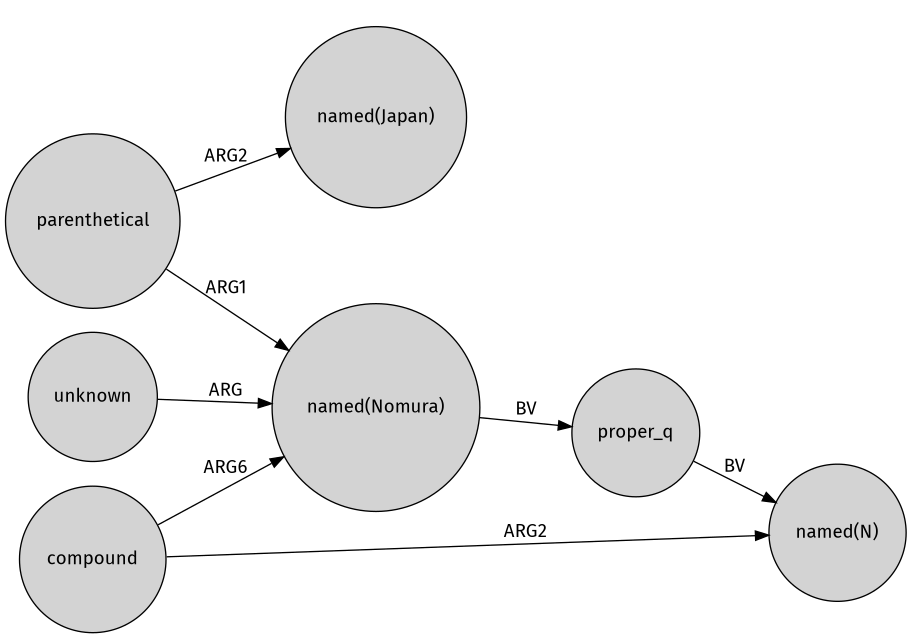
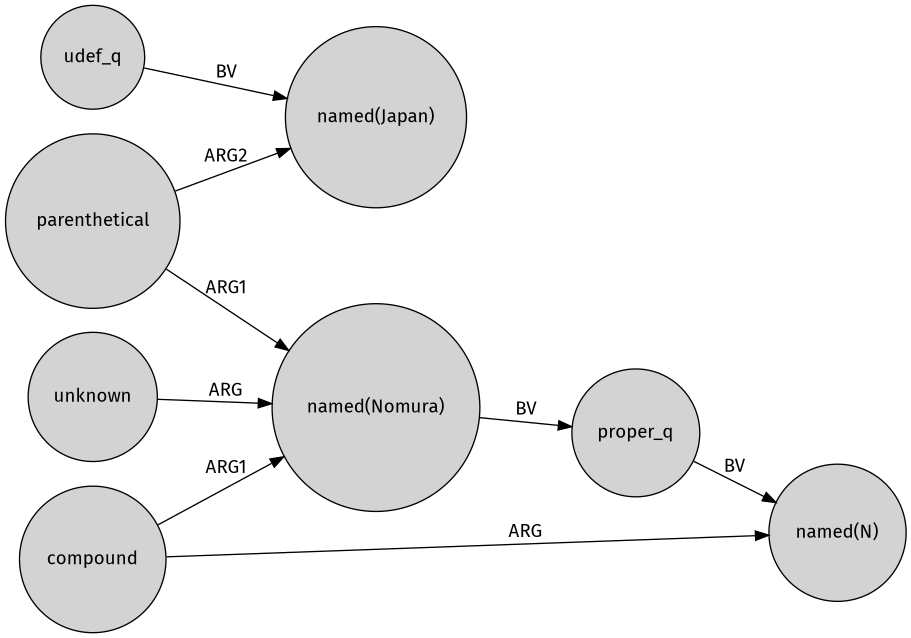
none -> (93, 57)
(226, 468) -> (226, 468)
(526, 532) -> (526, 532)
